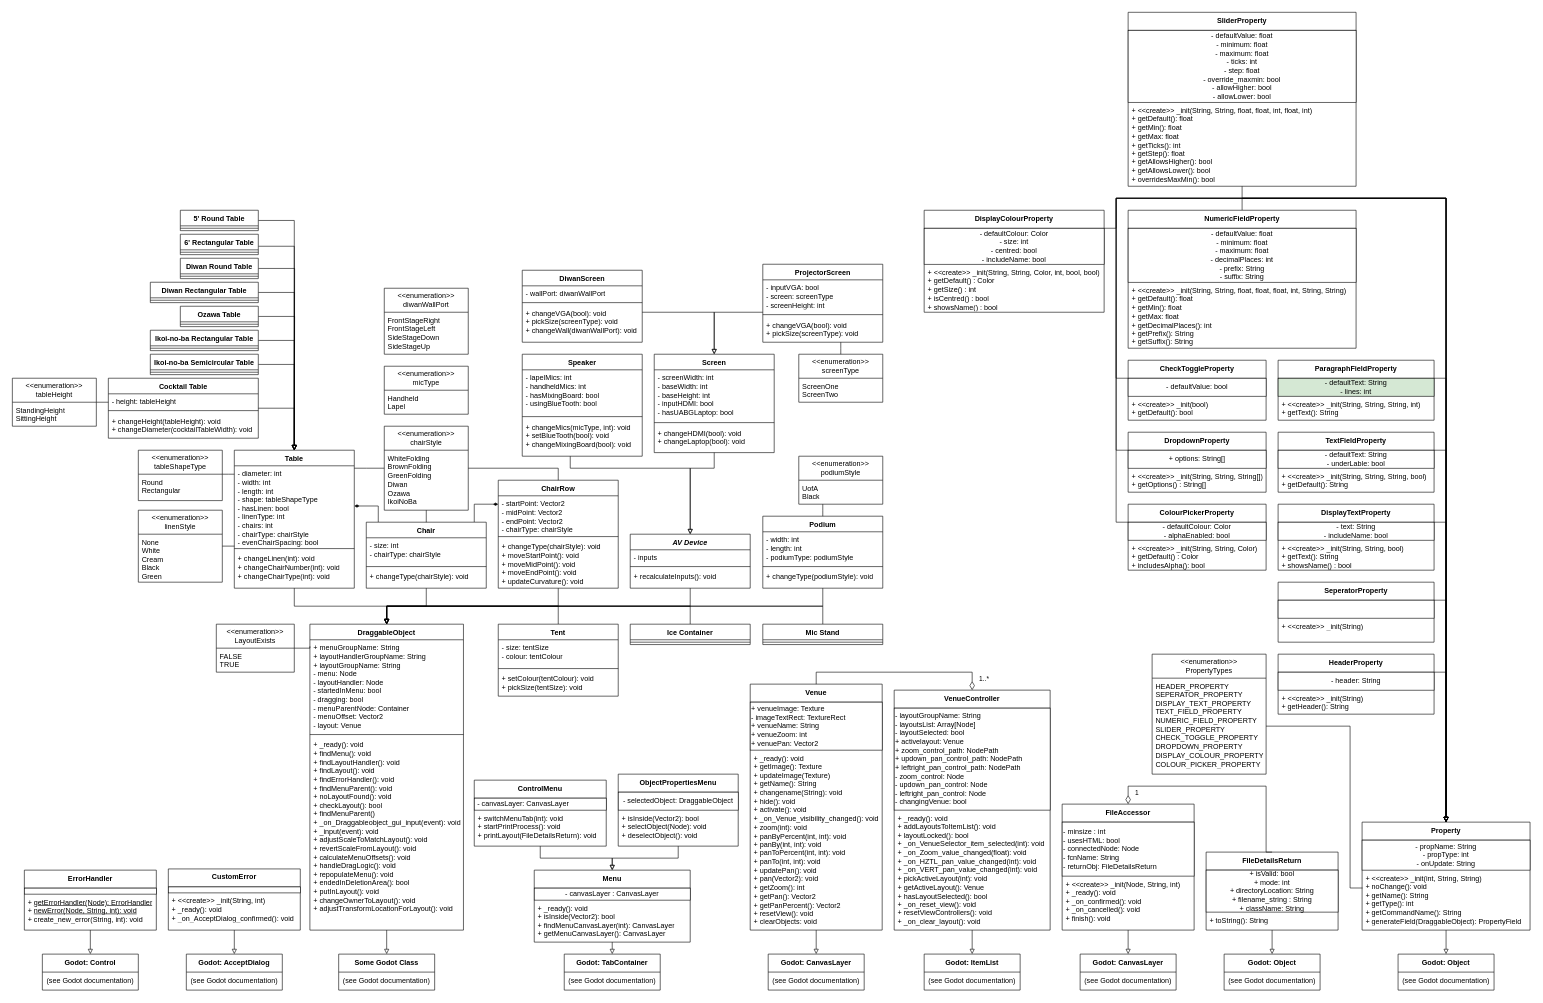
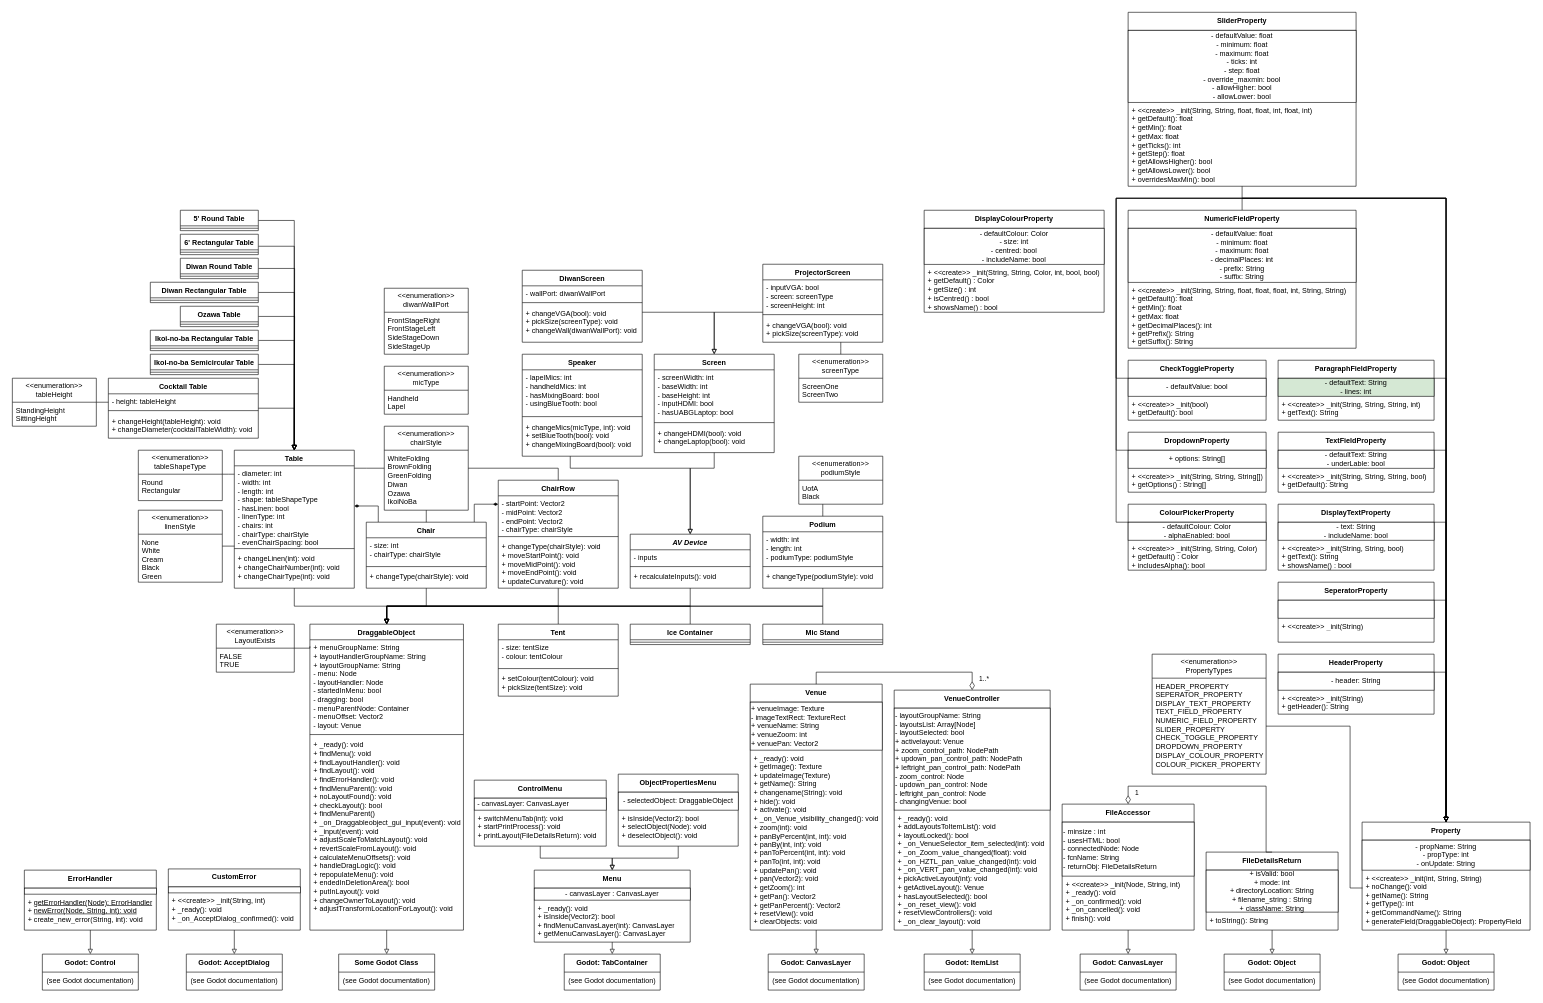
(1110, 228) -> none
